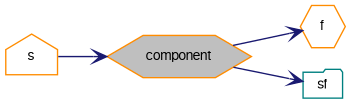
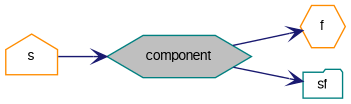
(179, 57) -> (179, 57)
